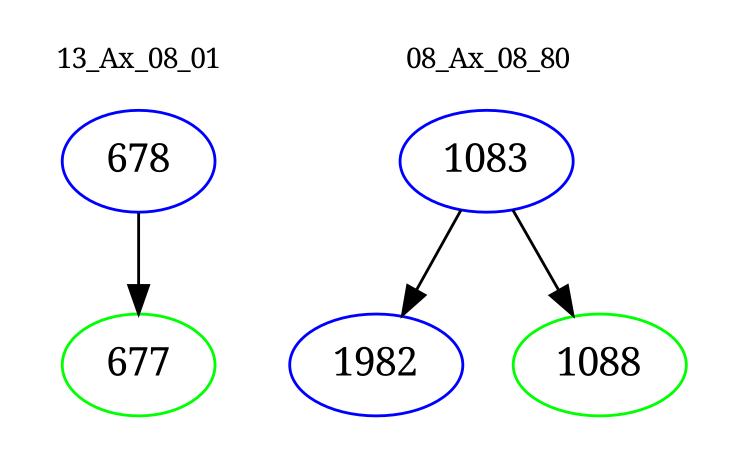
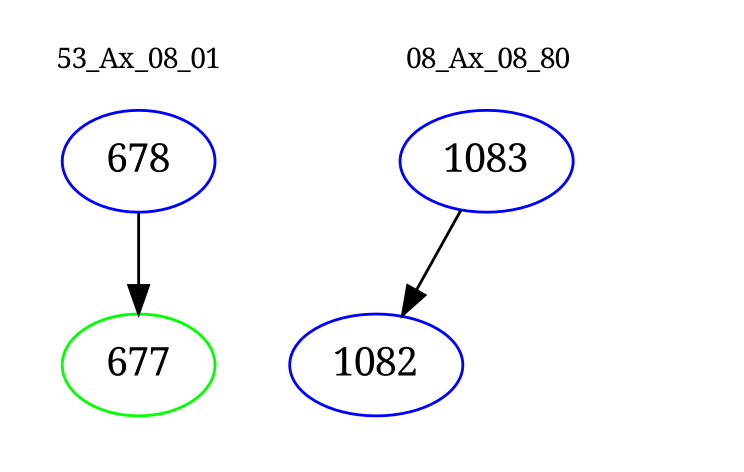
(139, 61) -> (139, 61)
(376, 365) -> (376, 365)
(600, 365) -> none
